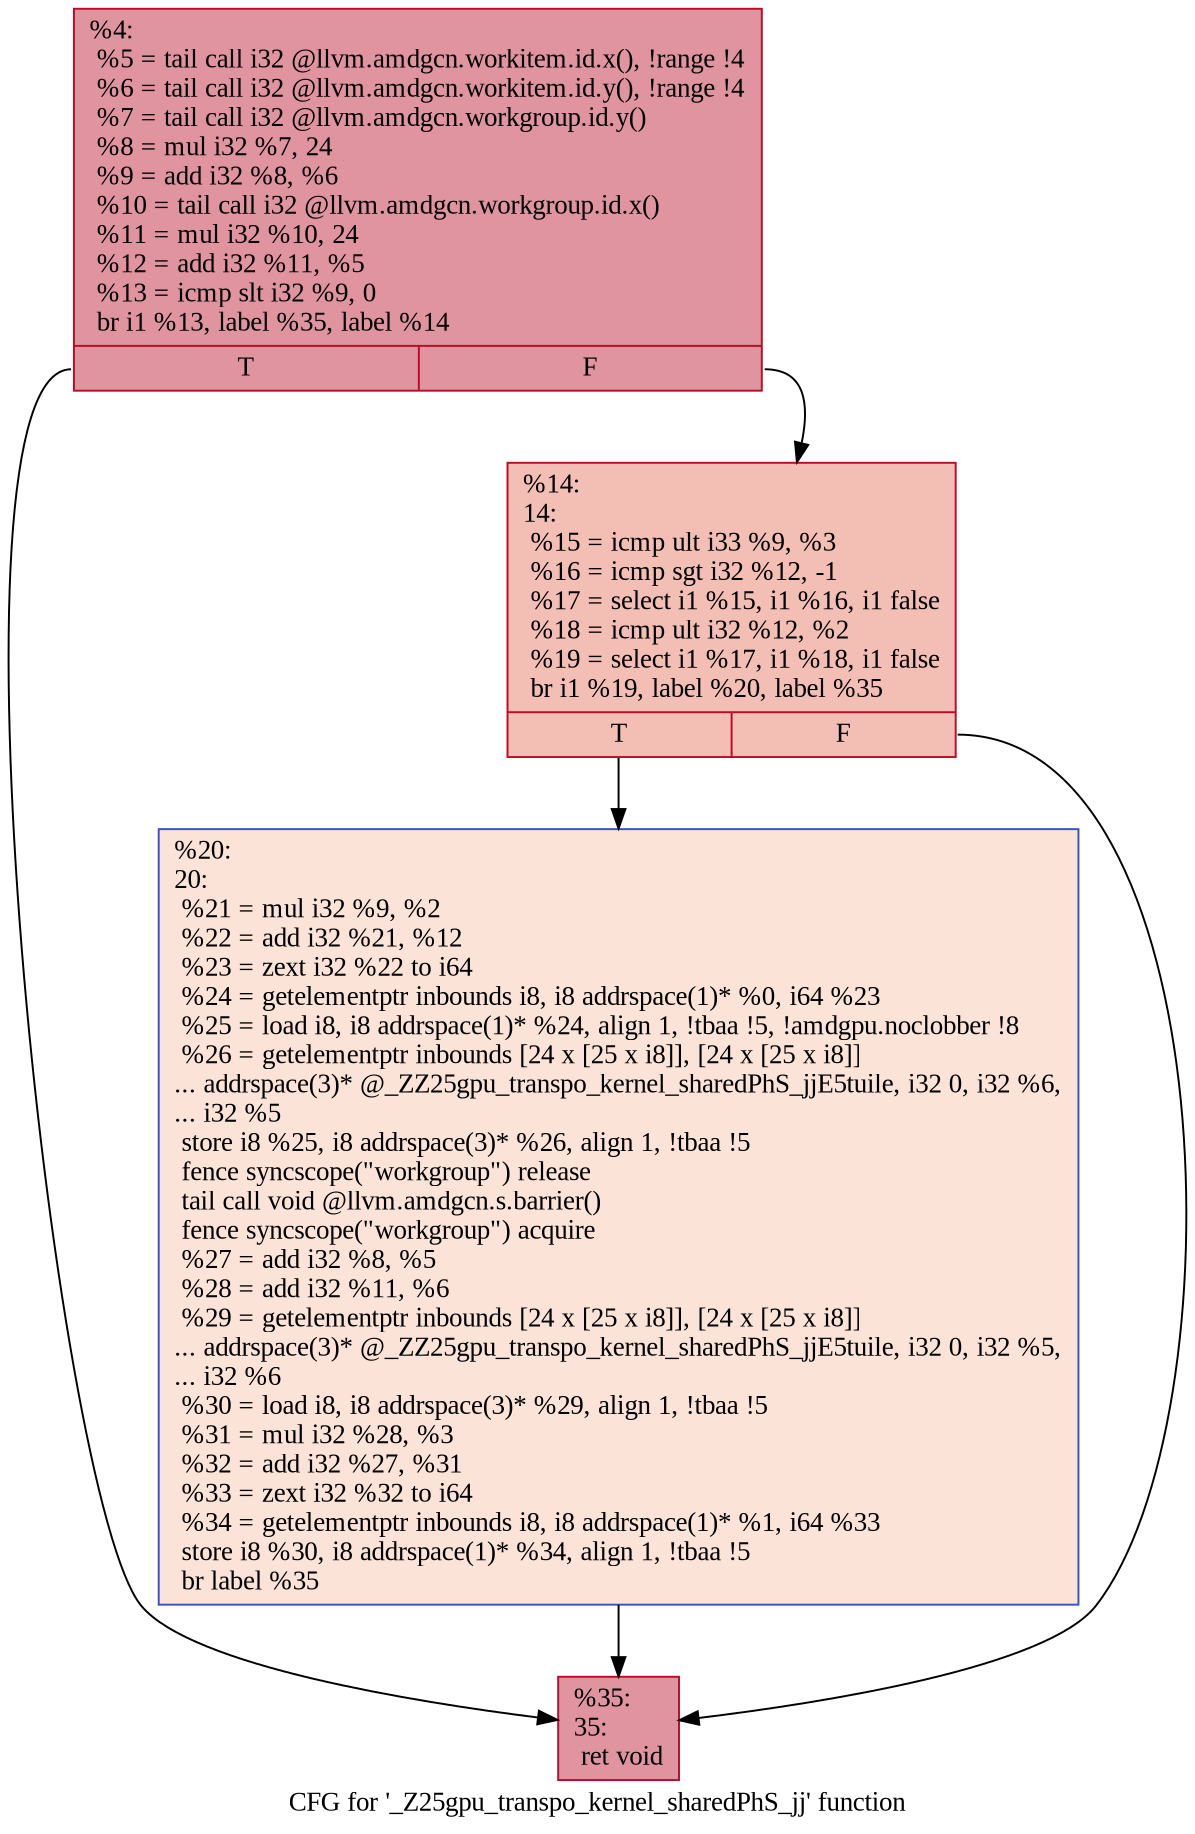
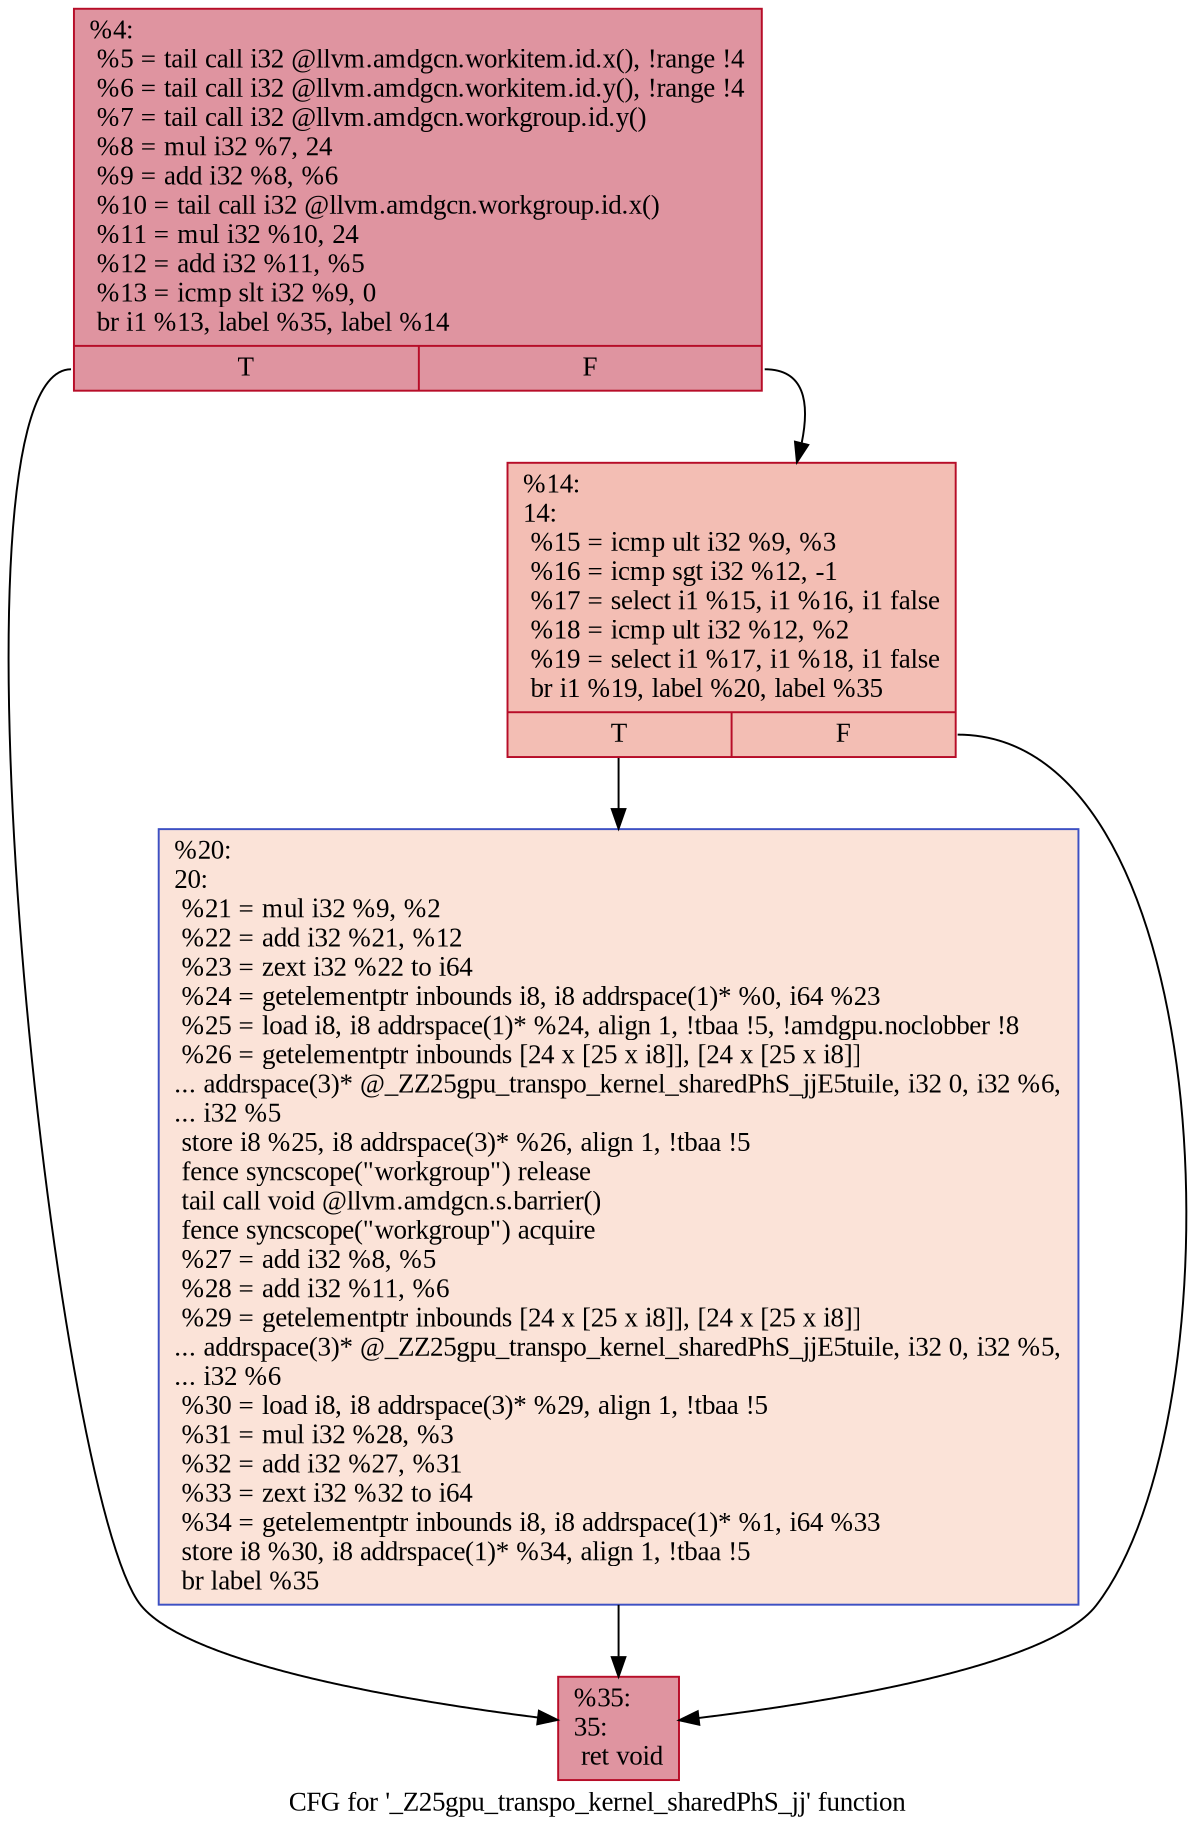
(680, 543) -> (680, 543)
